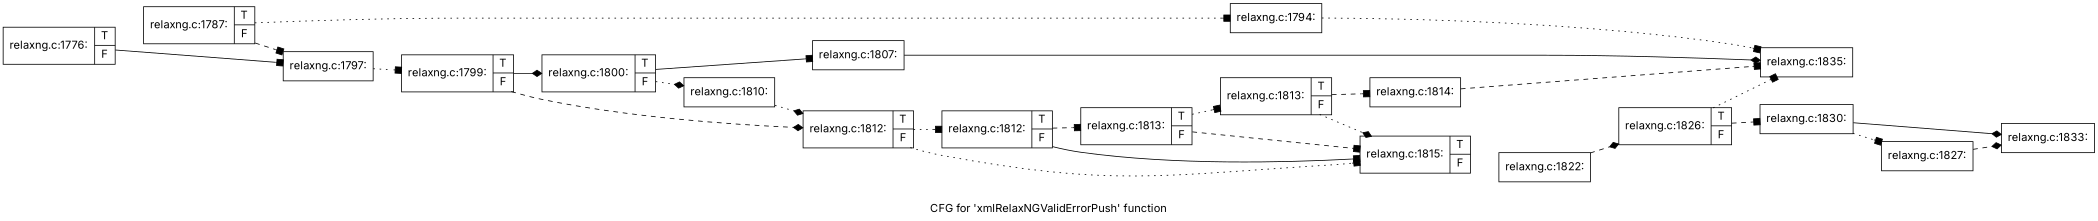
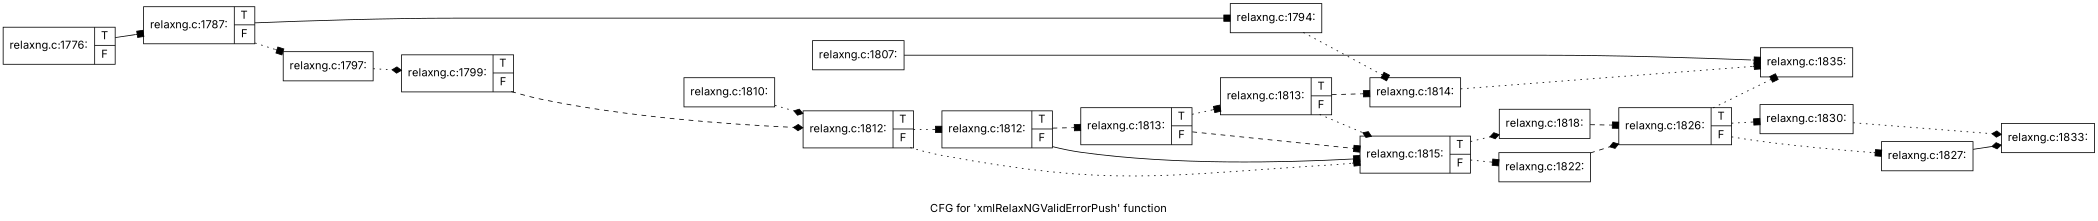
(738, 18) -> (738, 18)
(1538, 25) -> (1336, 50)
(265, 46) -> (265, 46)
(1328, 55) -> (1328, 55)
(195, 56) -> (125, 36)
(383, 69) -> (383, 69)
(599, 73) -> none
(1607, 78) -> (1607, 78)
(1742, 123) -> (1742, 123)
none -> (1545, 124)
(1923, 128) -> (1923, 128)
(1863, 137) -> (1802, 146)
(1982, 148) -> (1982, 148)
none -> (1481, 161)
